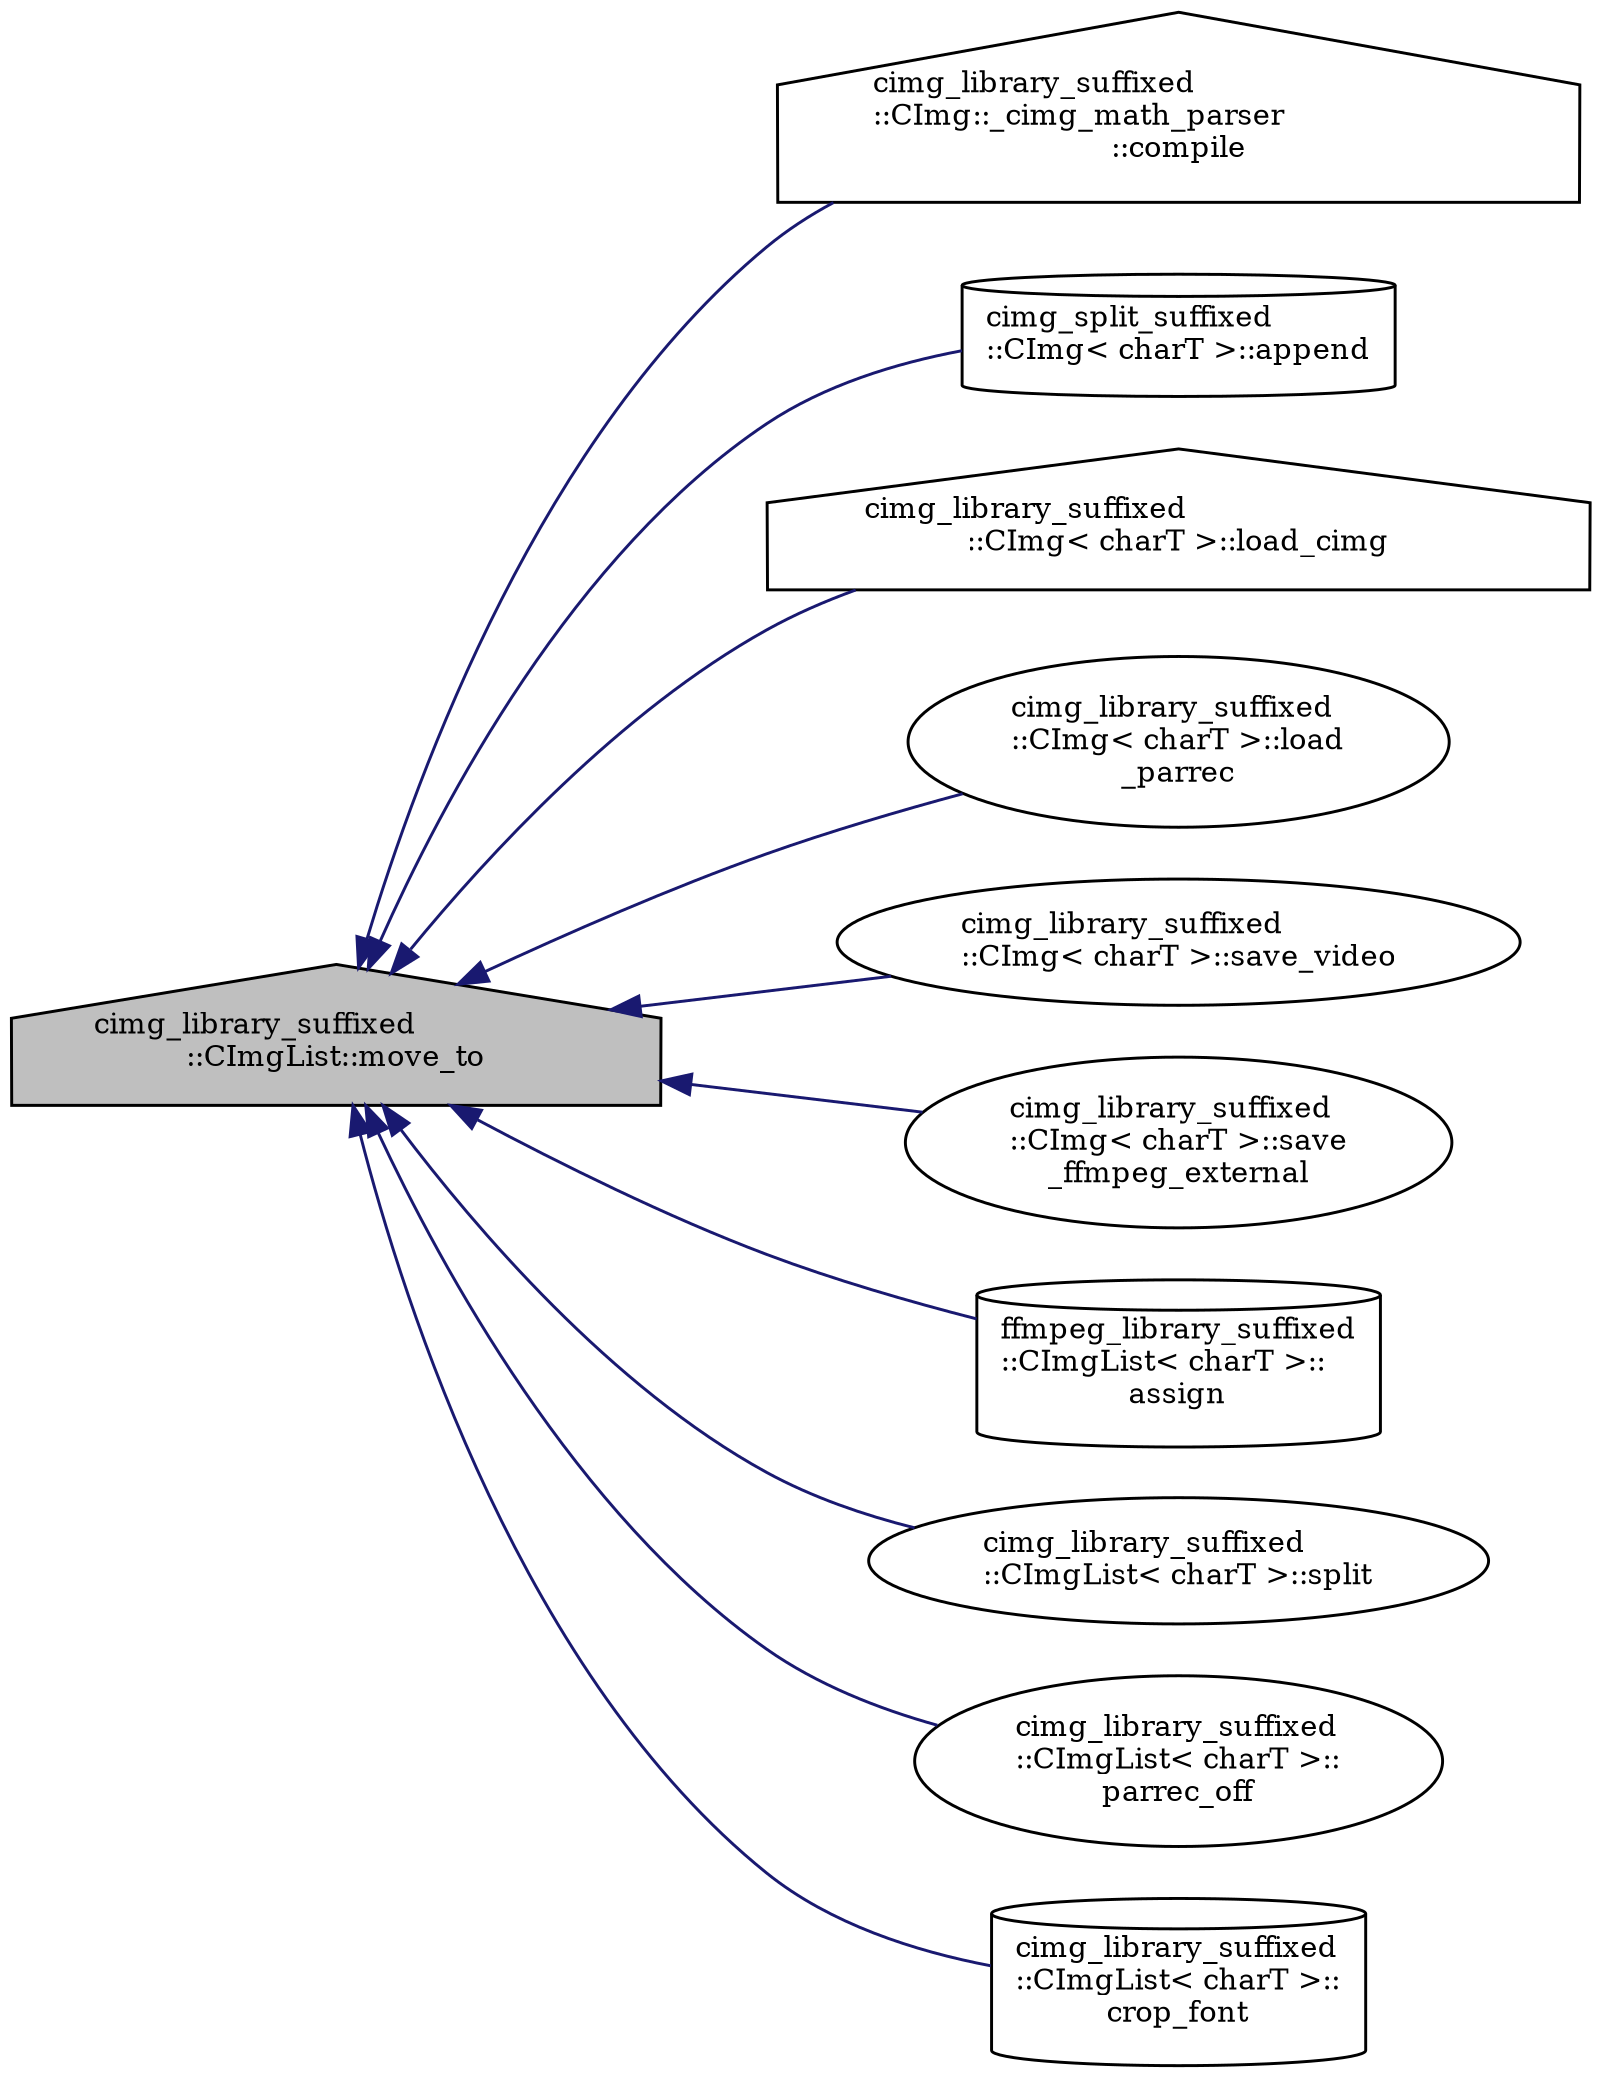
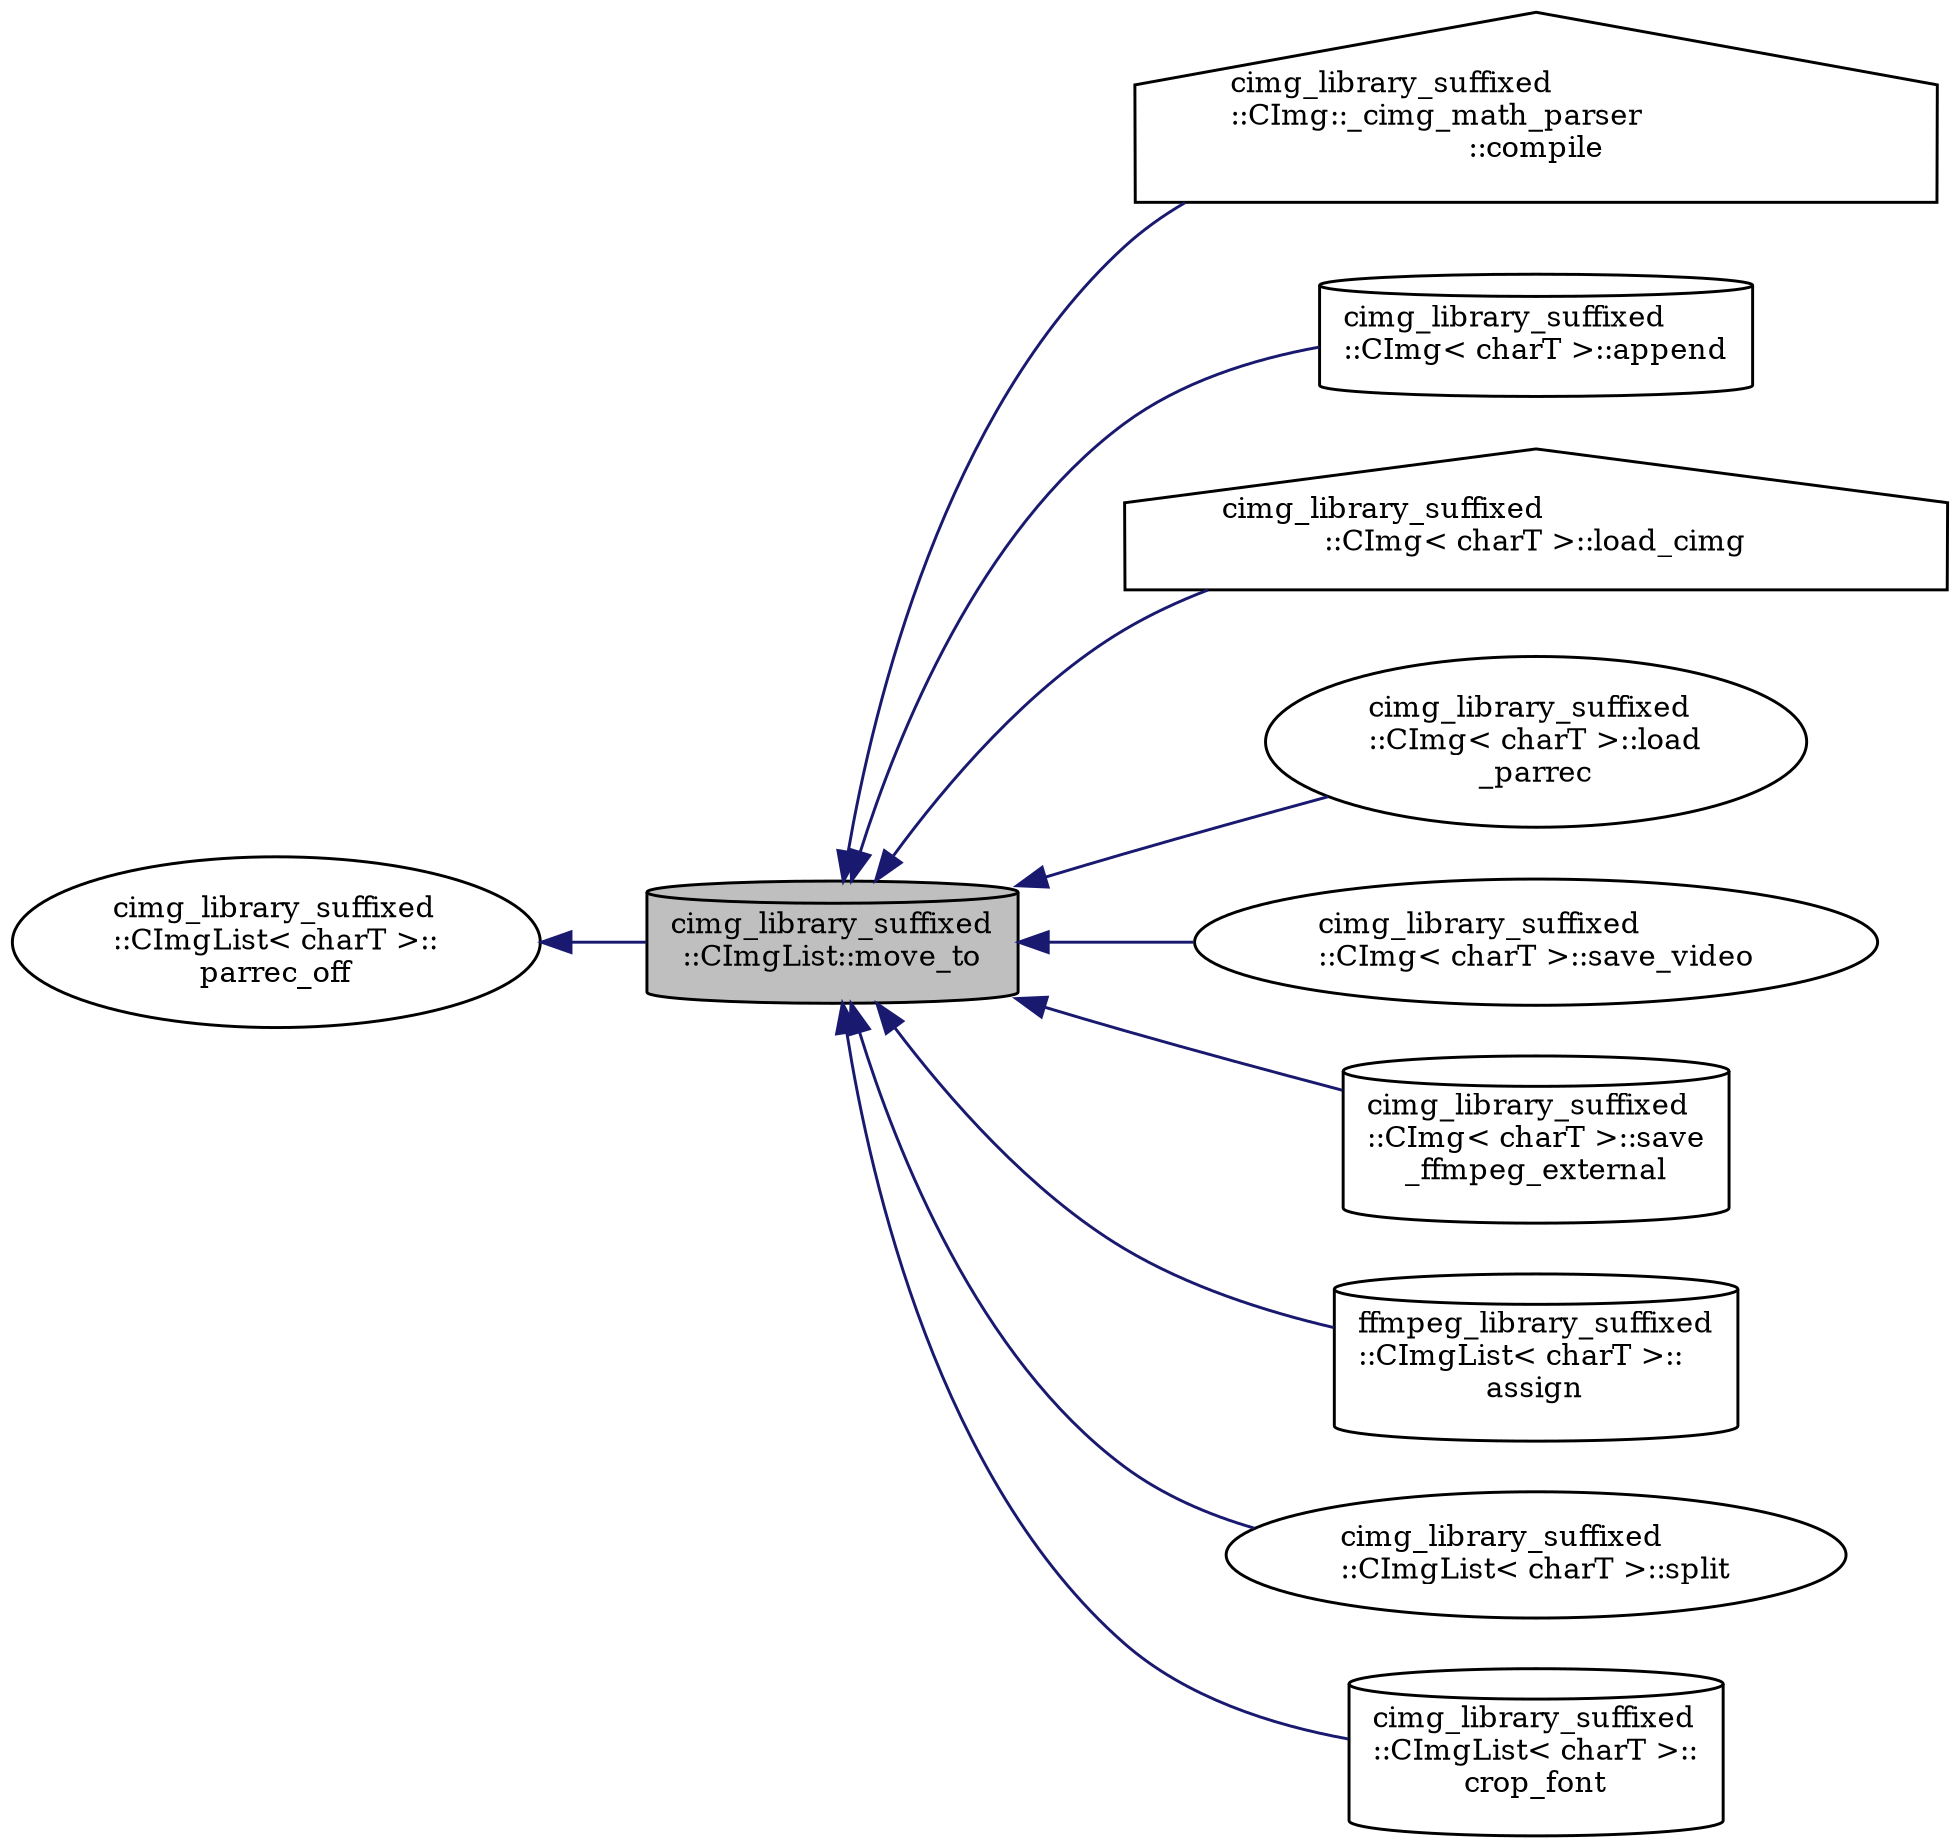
(1179, 335) -> (1536, 335)
(336, 1042) -> (833, 942)
(1179, 1142) -> (1536, 1140)
(599, 1489) -> (609, 942)
